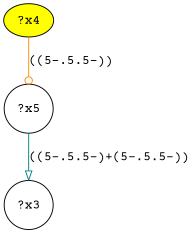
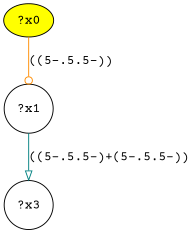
(29, 20) -> (29, 20)
(29, 109) -> (29, 109)
